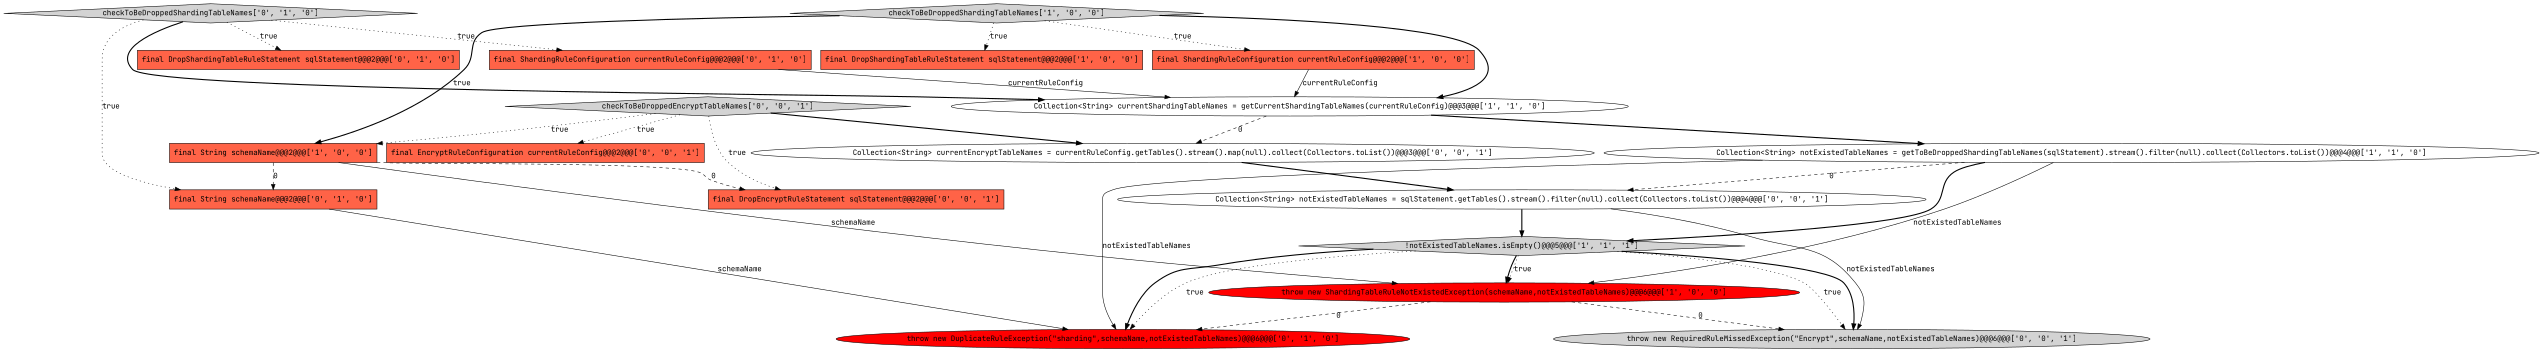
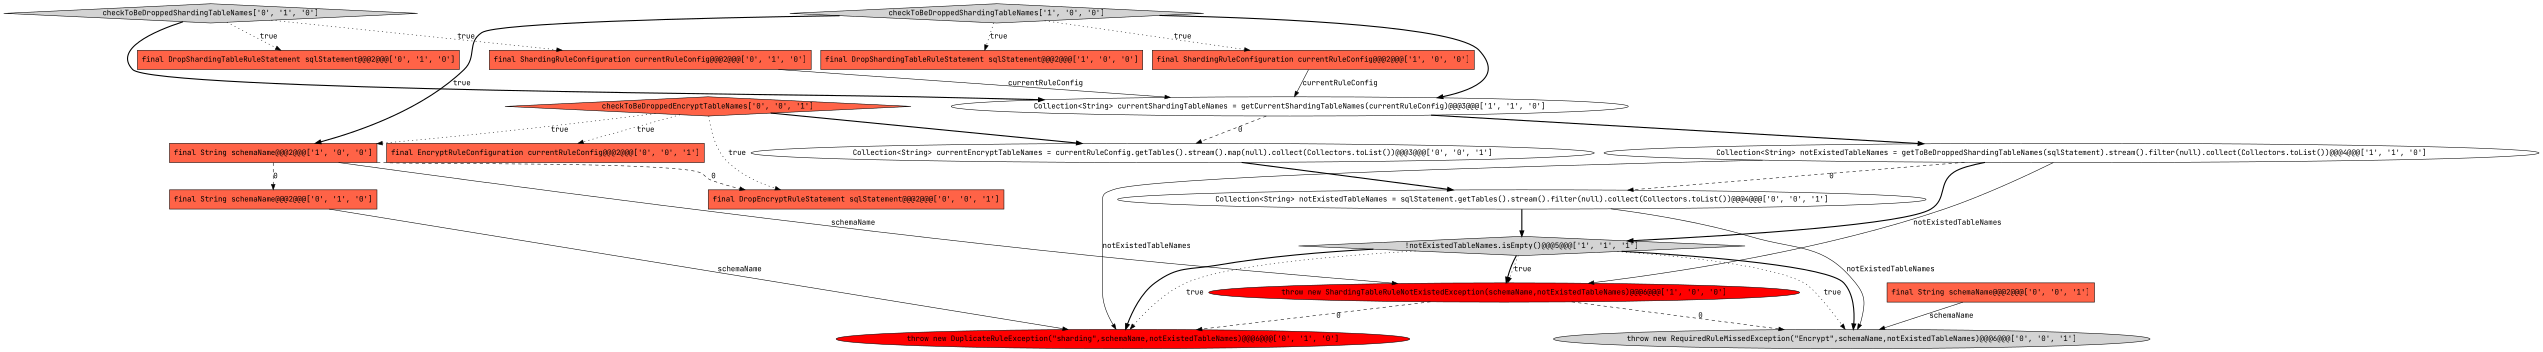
(708, 106) -> (708, 106)
(102, 118) -> none
none -> (1991, 292)
